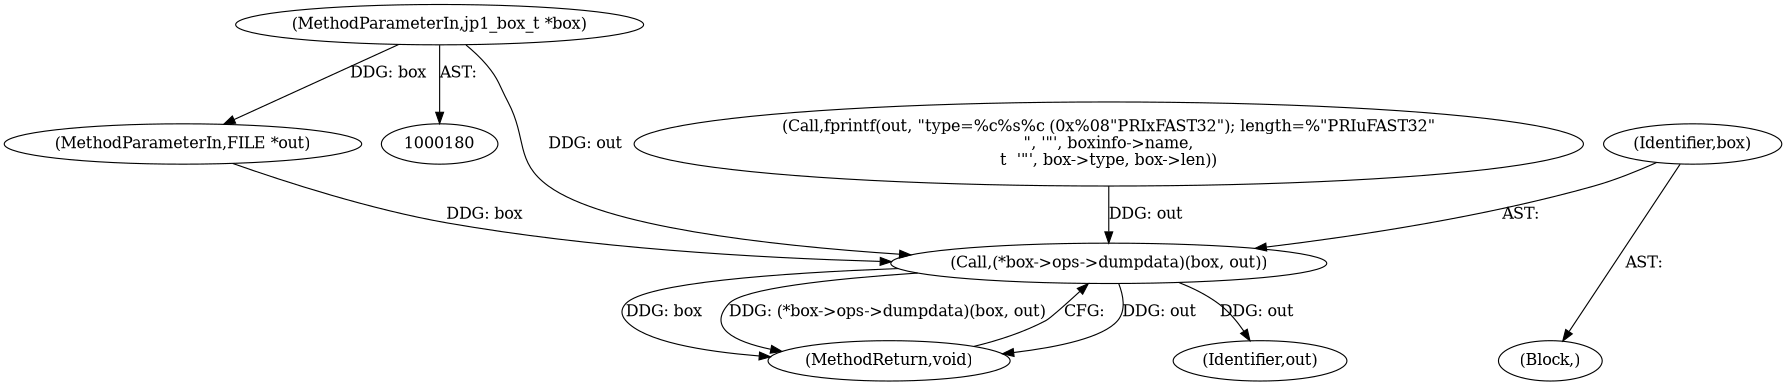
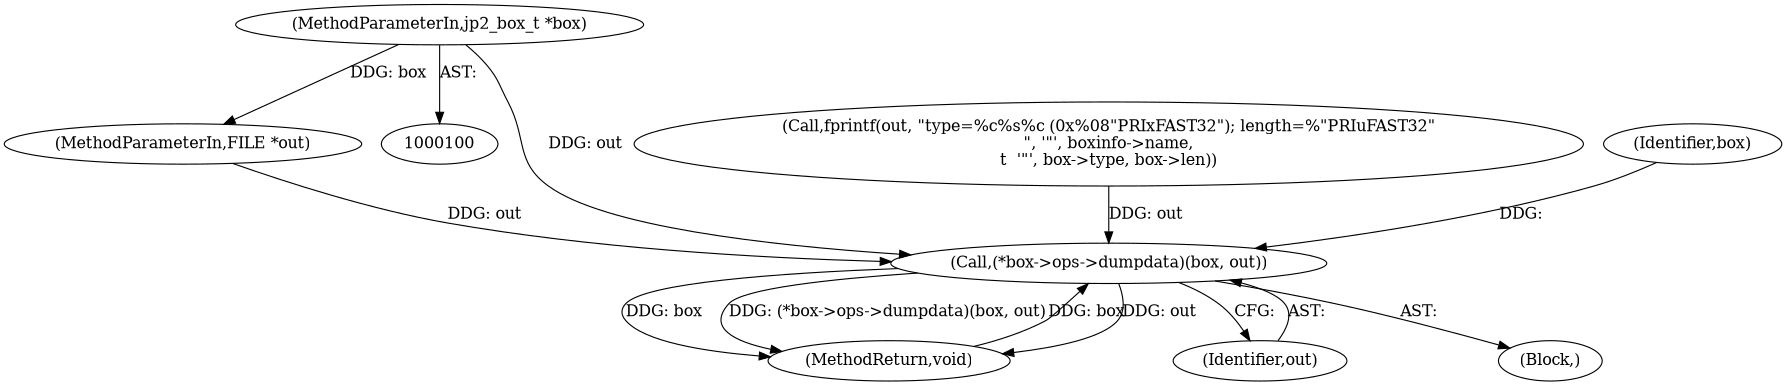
(440, 25) -> (440, 25)
(440, 144) -> (440, 144)
(485, 215) -> (485, 215)
(1523, 215) -> (1523, 215)
(1625, 248) -> (1358, 309)
none -> (1282, 301)
(1087, 312) -> (1087, 312)
(1257, 312) -> (1257, 312)
